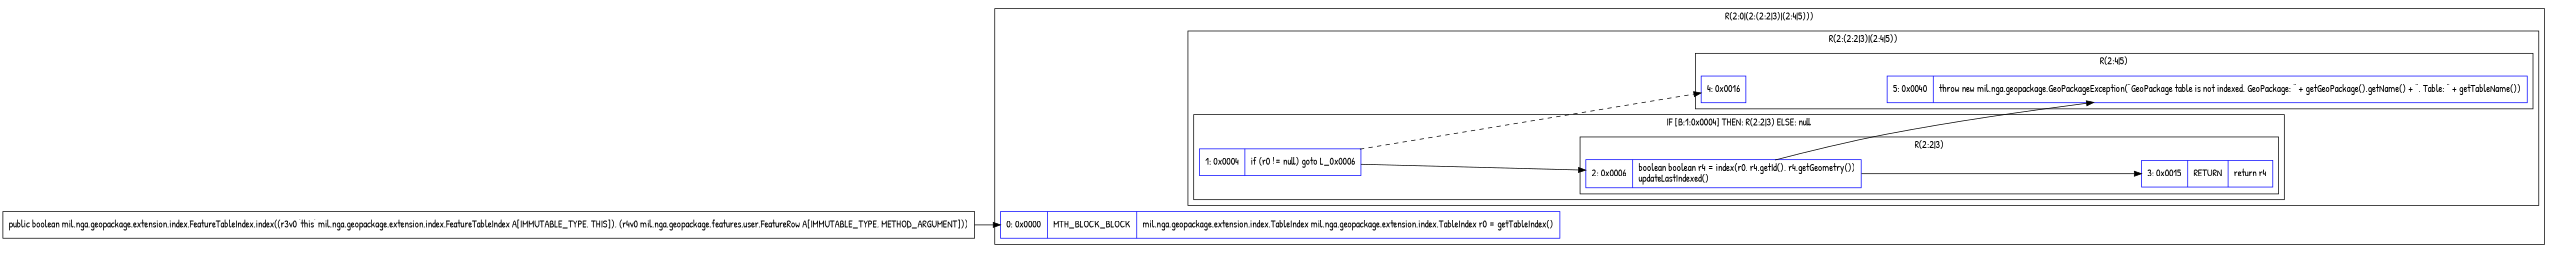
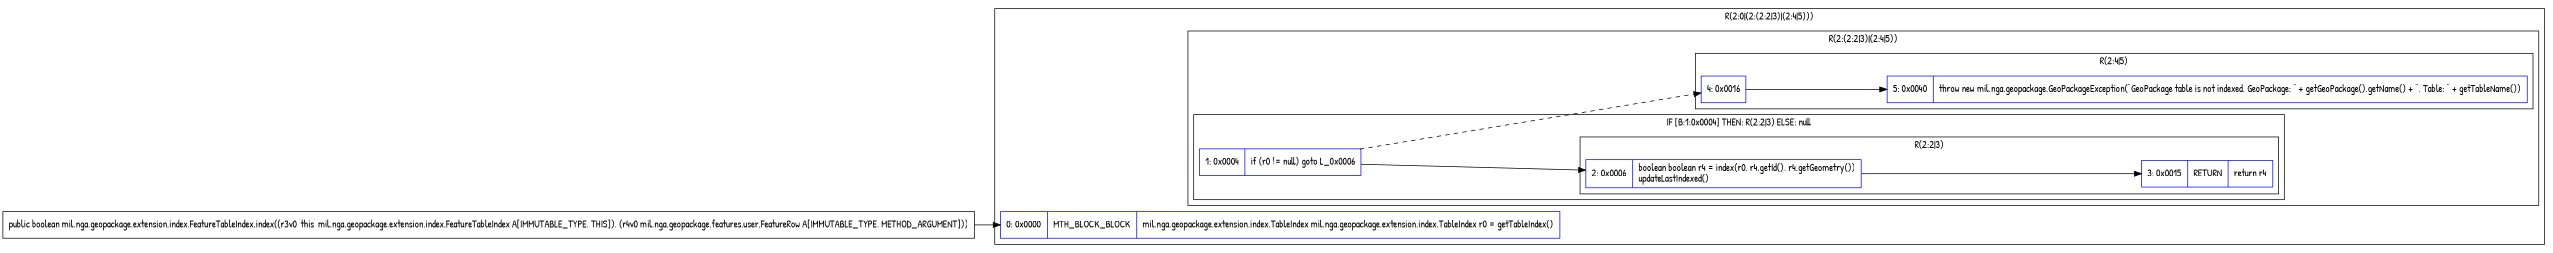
(1930, 126) -> (1813, 89)
